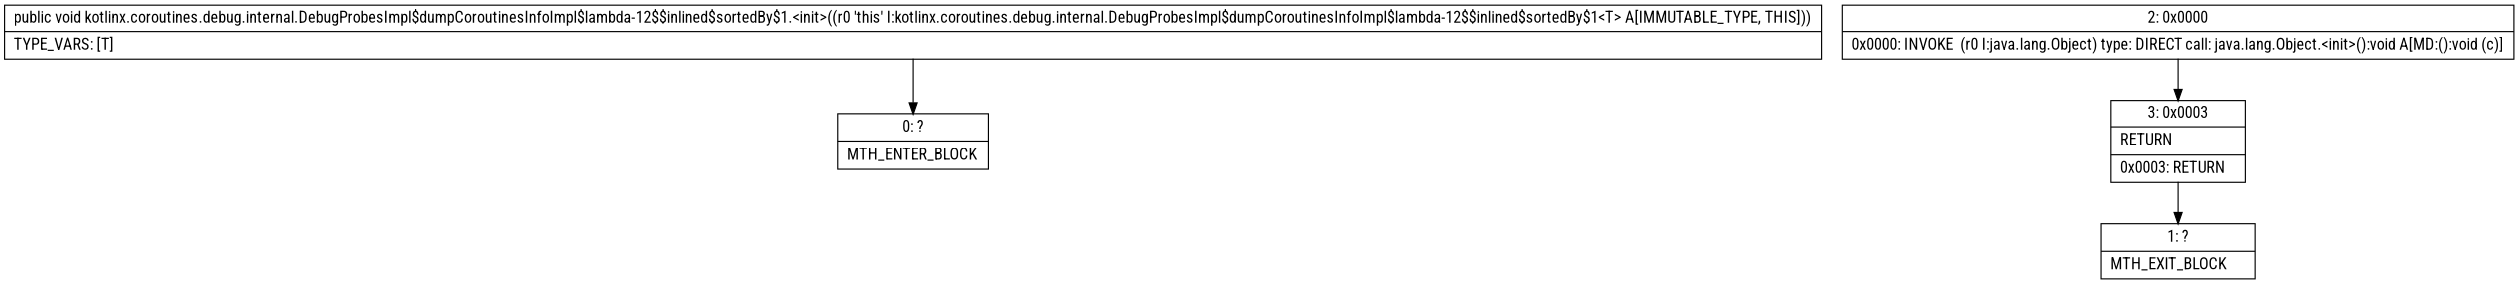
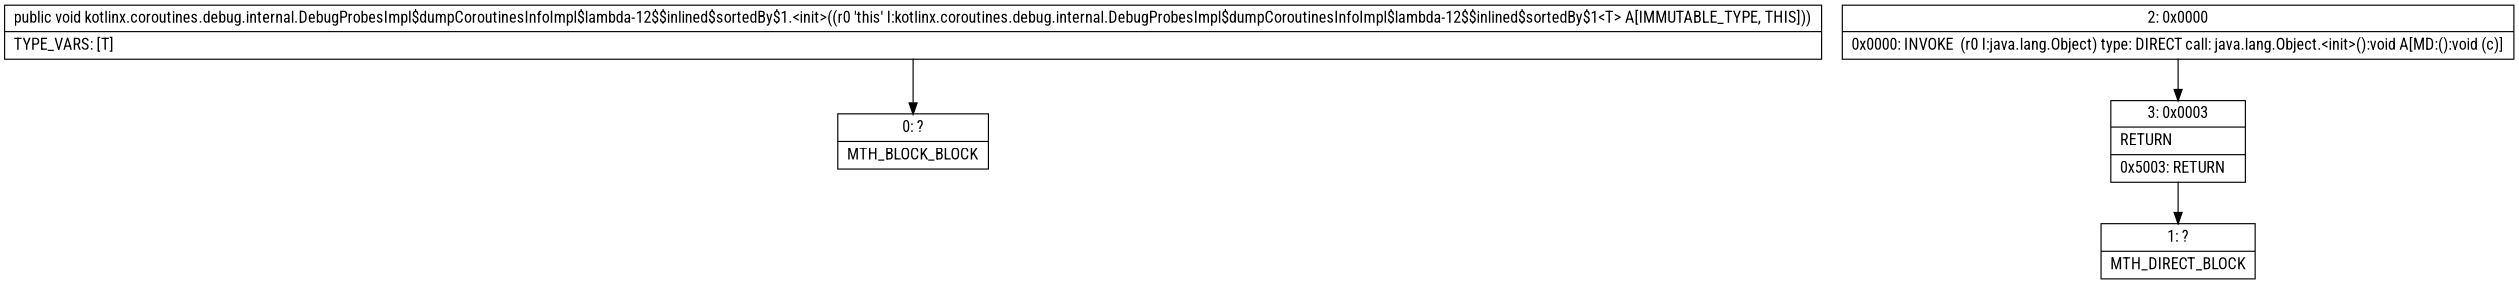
(913, 155) -> (913, 155)
(2178, 168) -> (2178, 168)
(2169, 264) -> (2178, 264)
